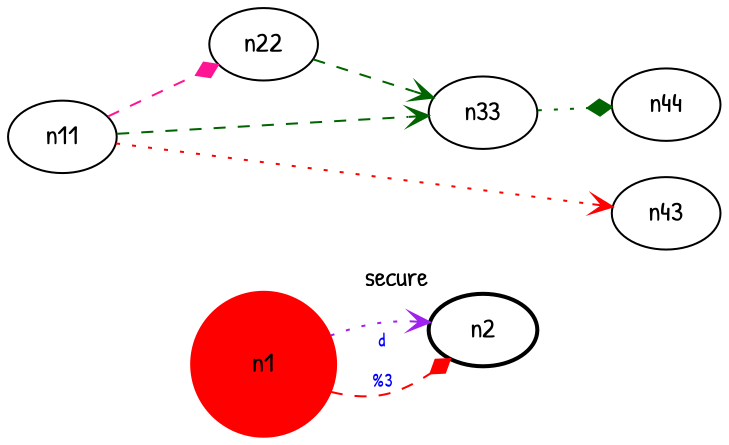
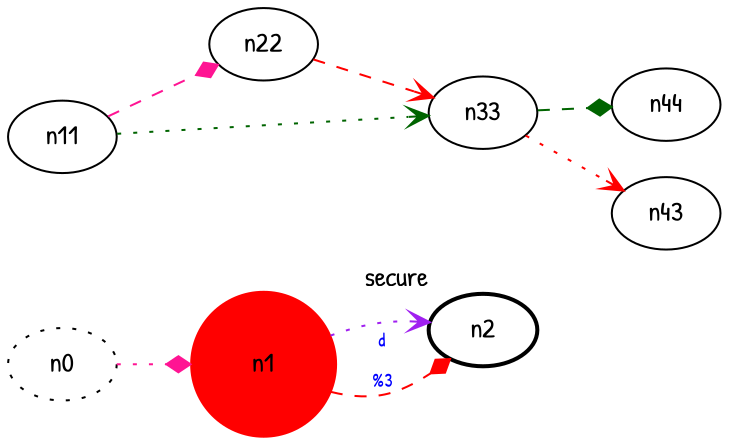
(364, 75) -> (364, 75)
(562, 109) -> (562, 109)
(263, 125) -> (263, 125)
(354, 174) -> (566, 158)
none -> (62, 364)
